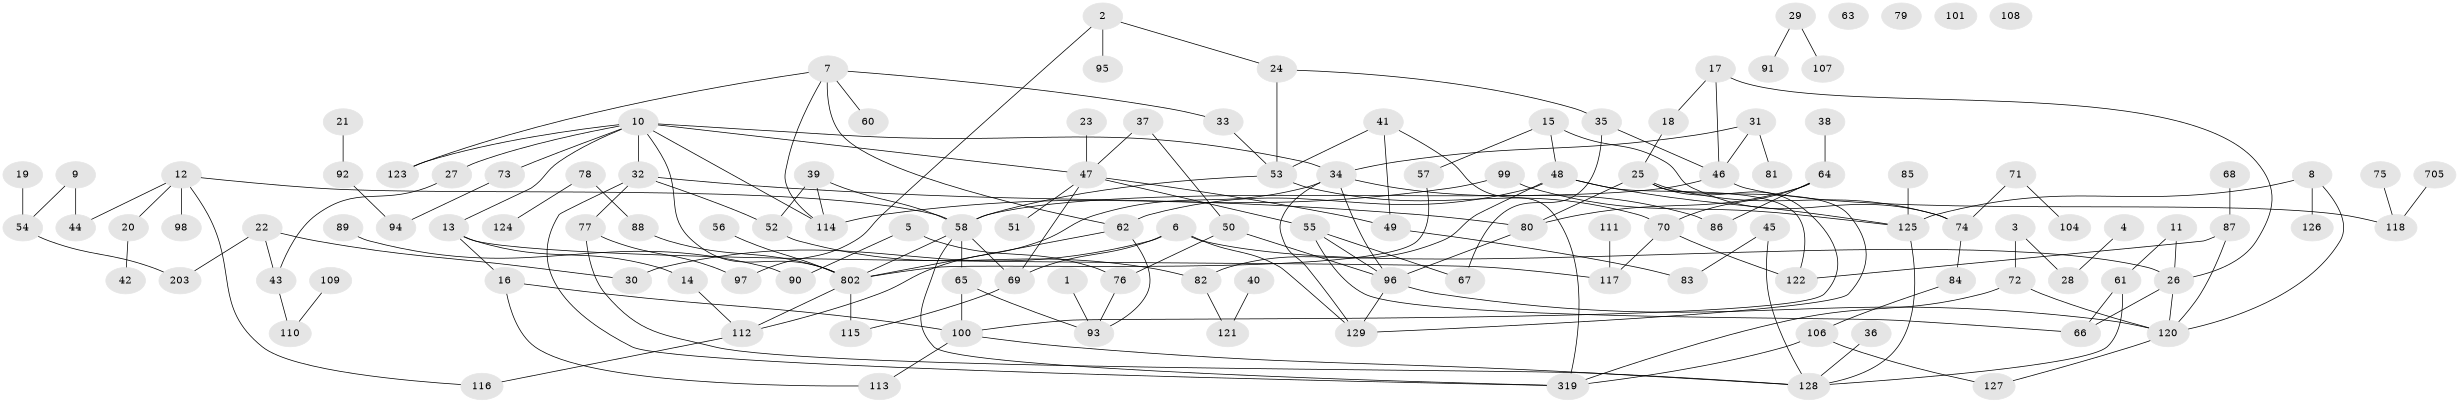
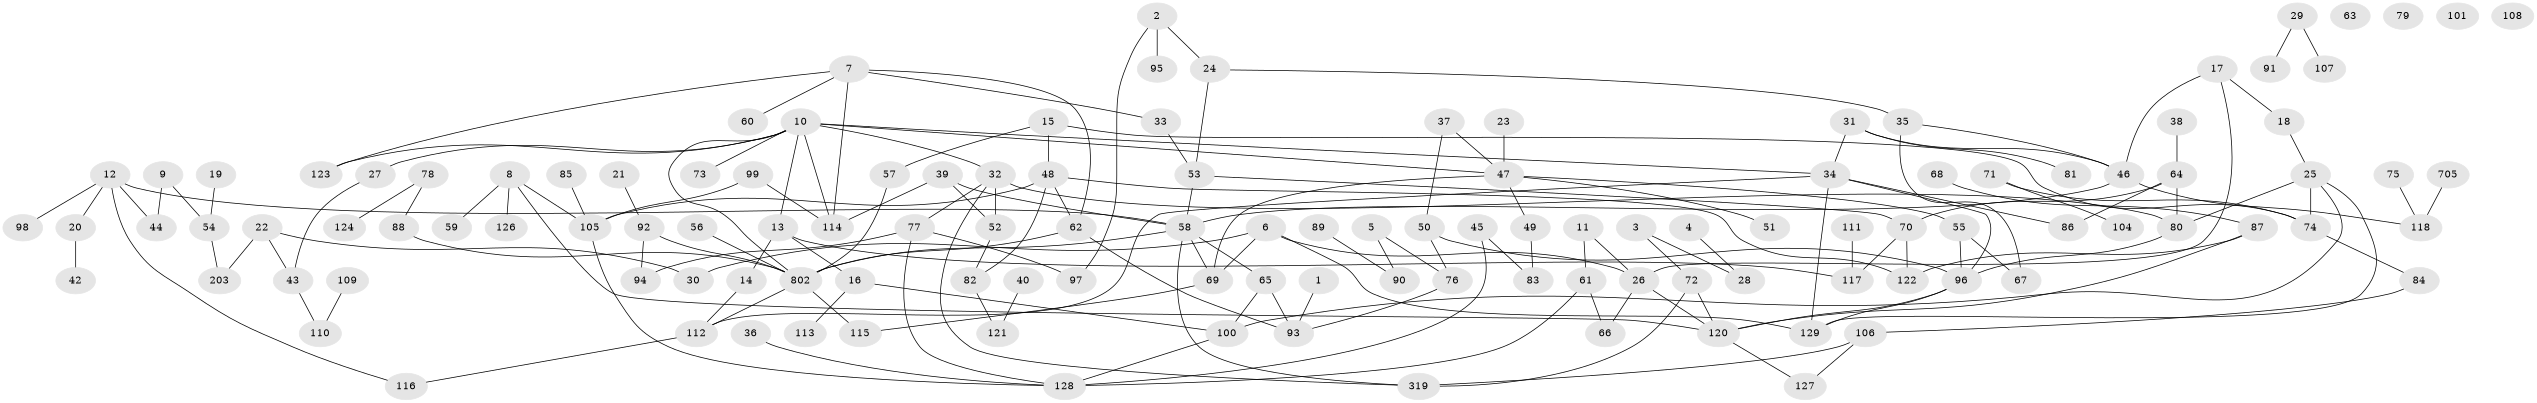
(1383, 122) -> none
(450, 201) -> (776, 250)
none -> (452, 228)
(1908, 228) -> (590, 228)
none -> (703, 251)
(1714, 317) -> none
(926, 357) -> none
